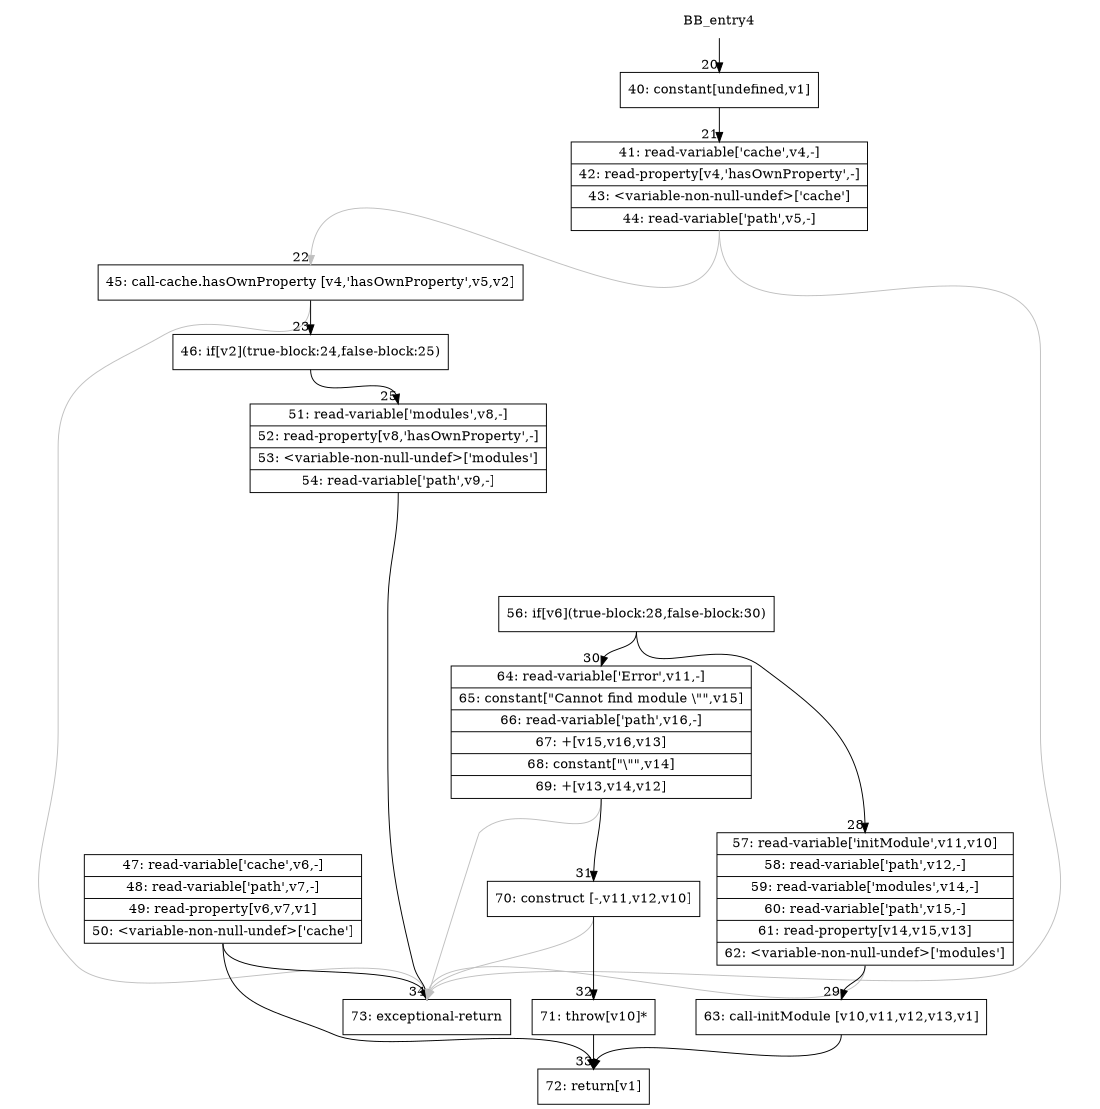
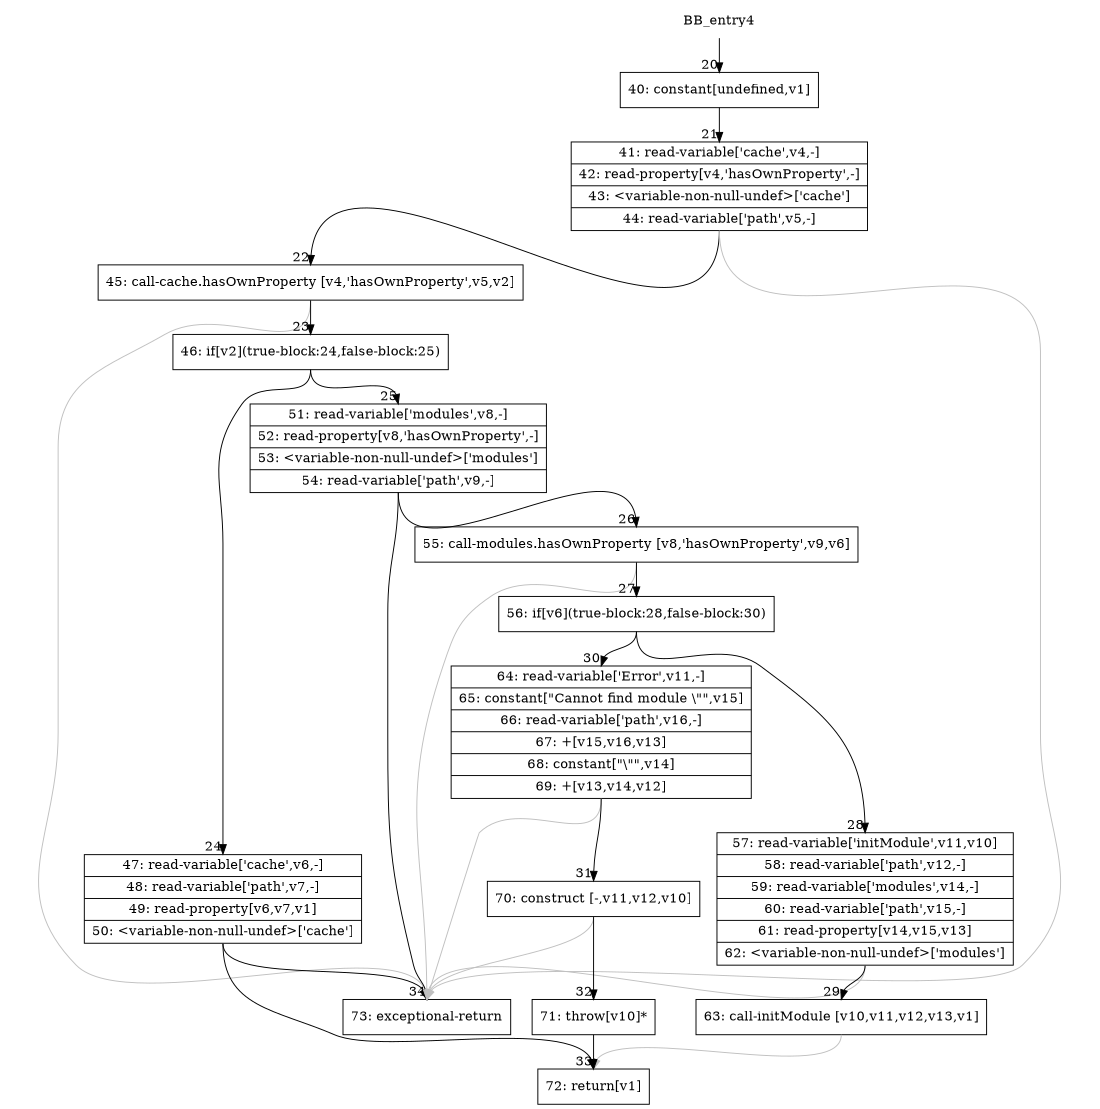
(519, 249) -> (519, 249)
none -> (636, 545)
none -> (223, 580)
(722, 1052) -> (722, 1052)
